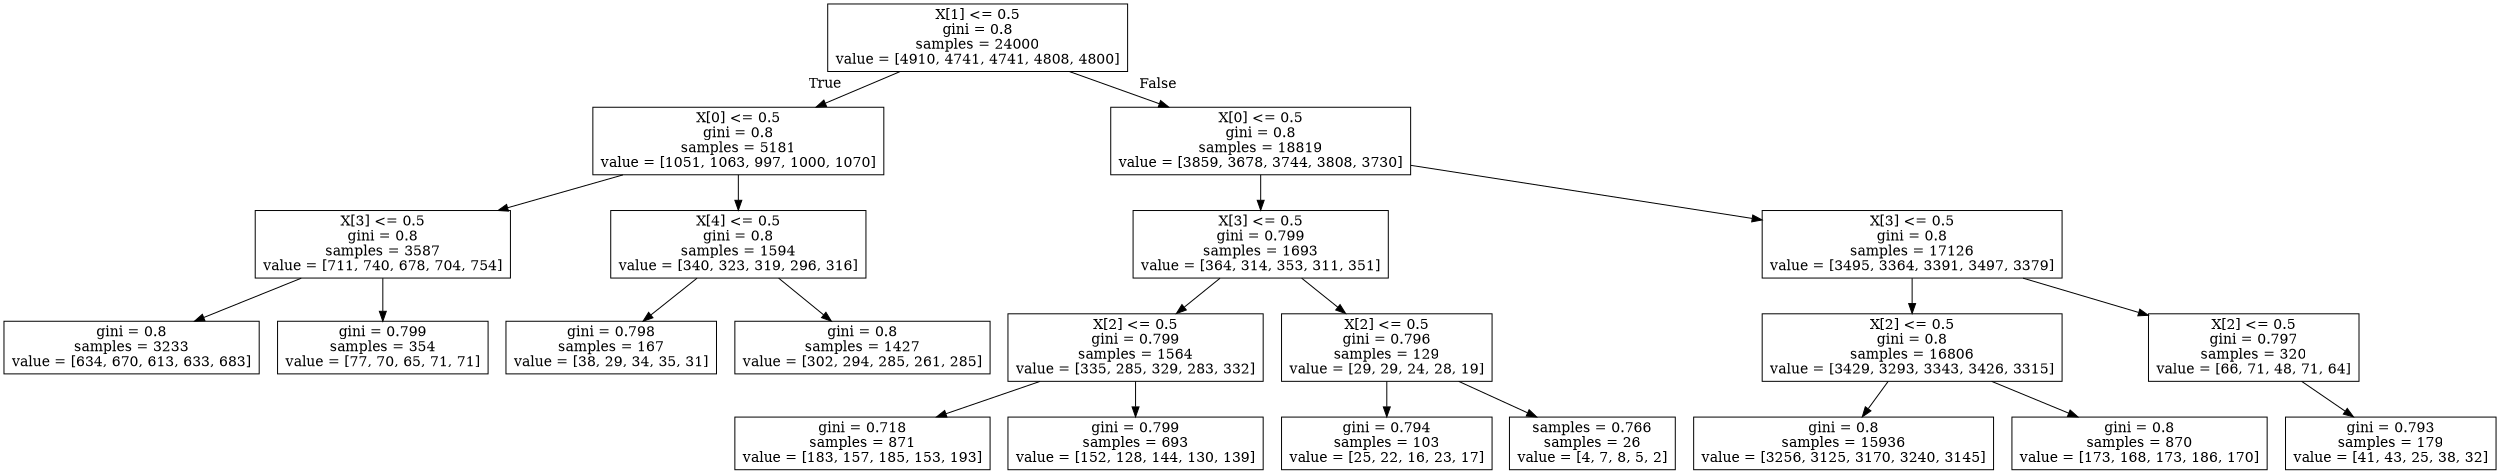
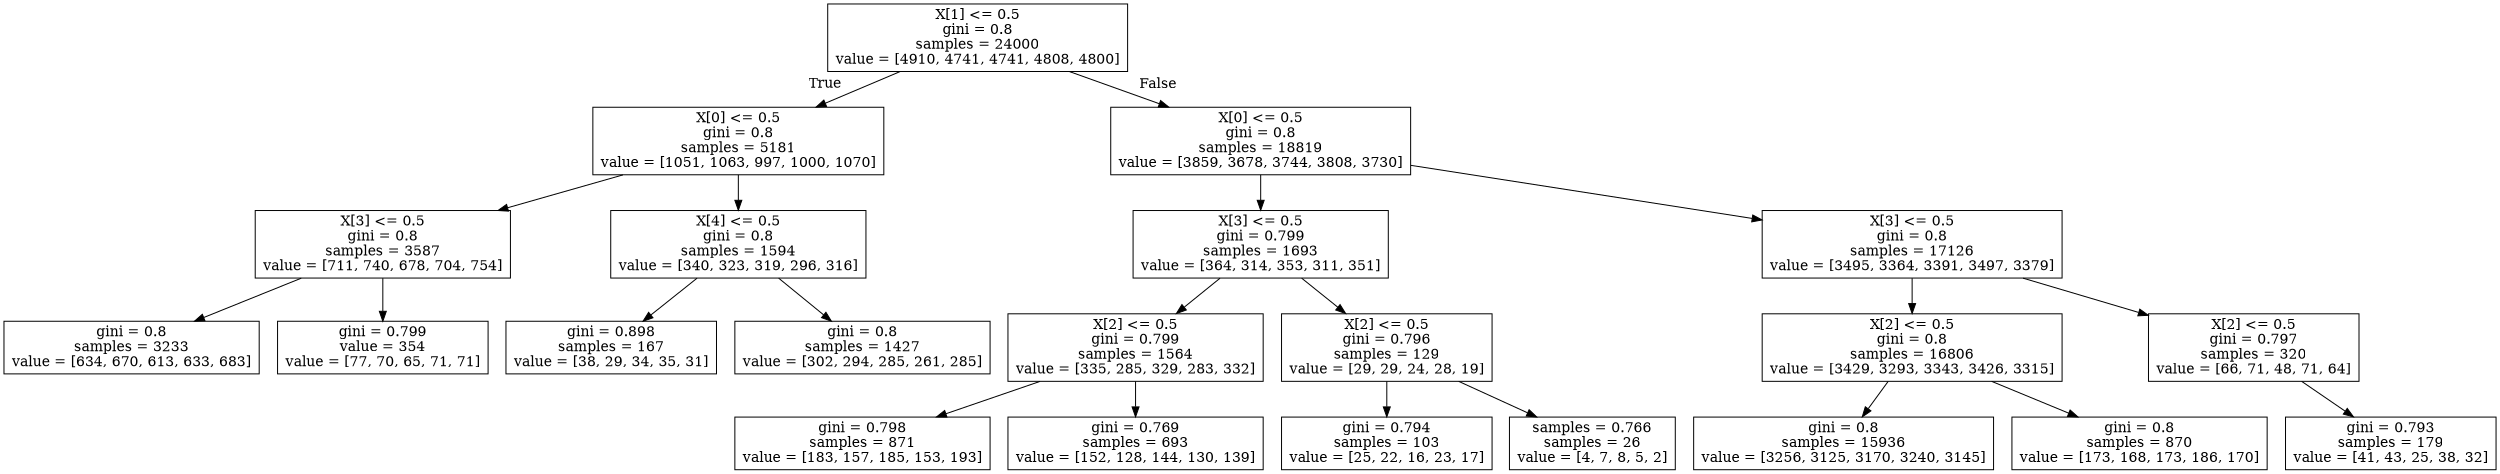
(383, 348) -> (383, 348)
(611, 348) -> (611, 348)
(862, 443) -> (862, 443)
(1136, 443) -> (1136, 443)
